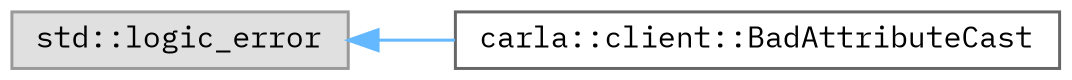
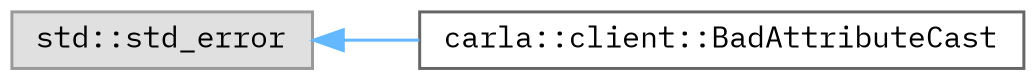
(180, 40) -> (162, 40)
